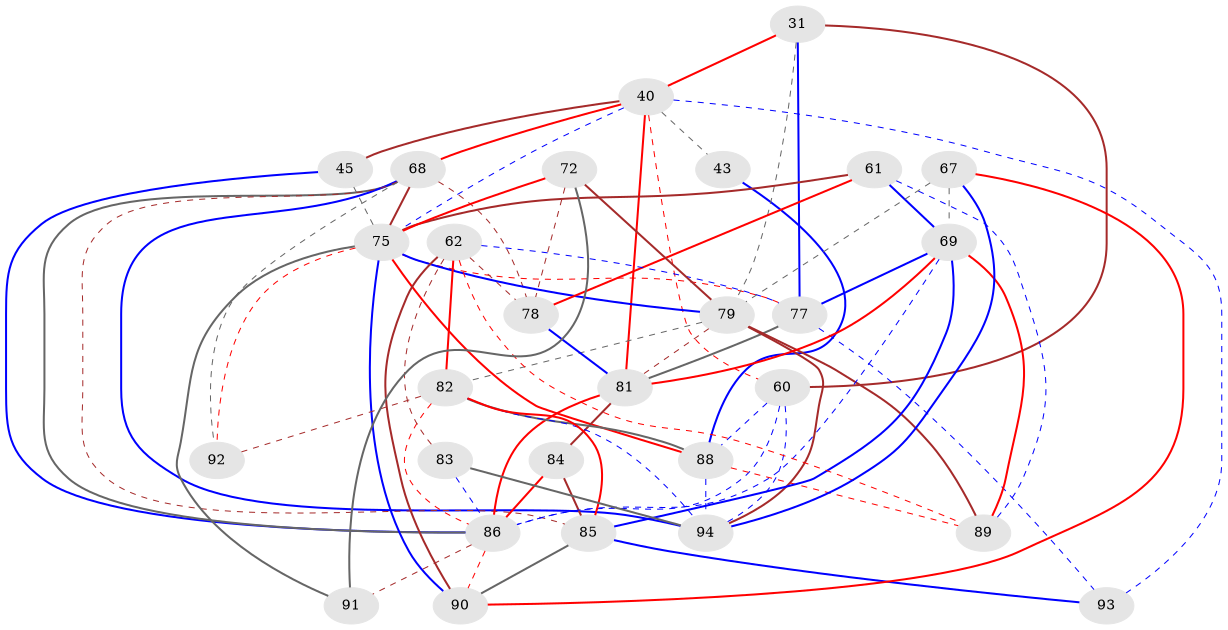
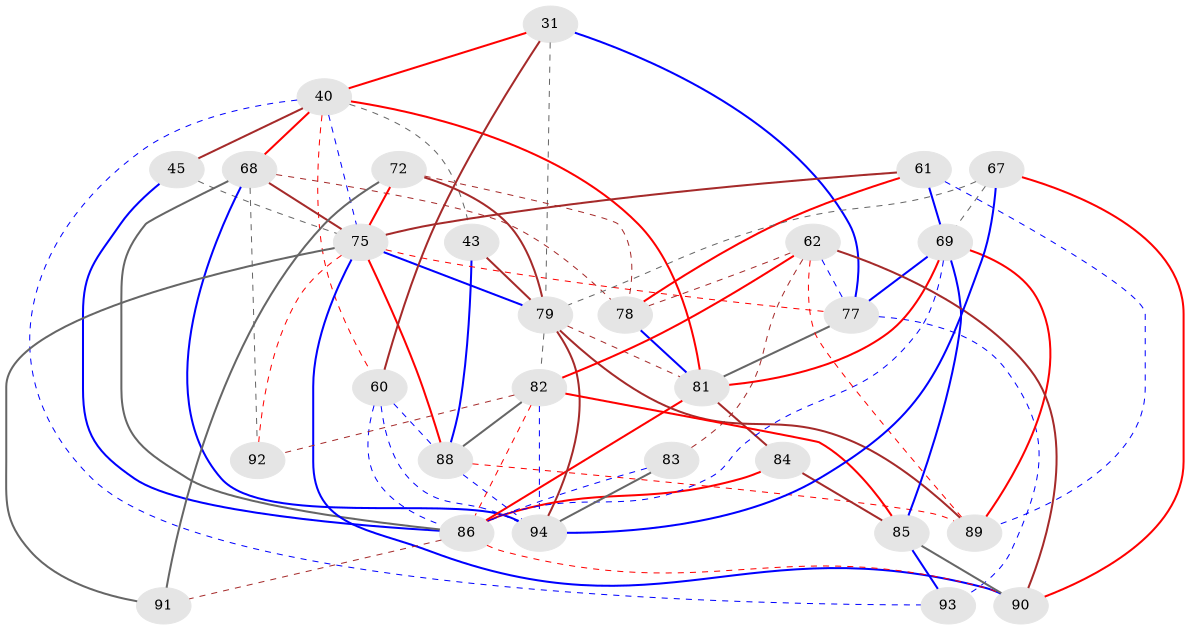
none -> (509, 279)
(83, 436) -> none
